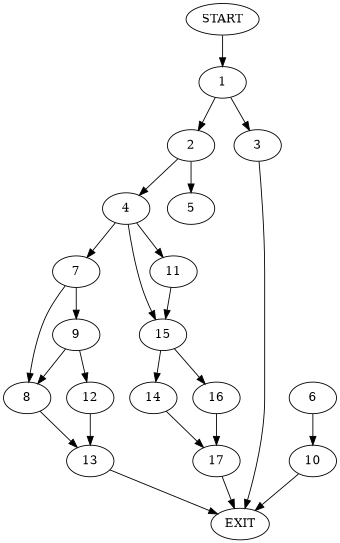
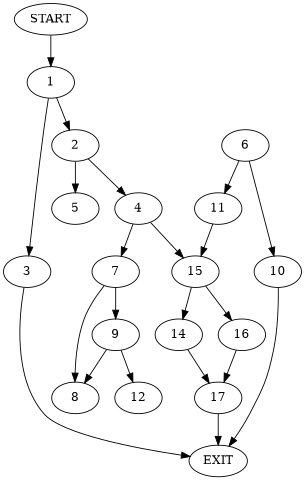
(147, 237) -> (234, 173)
(90, 461) -> none
